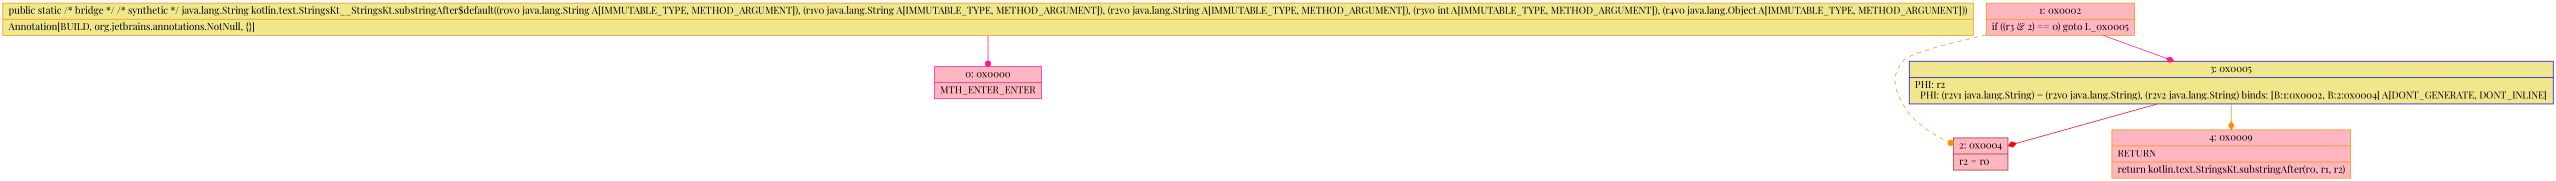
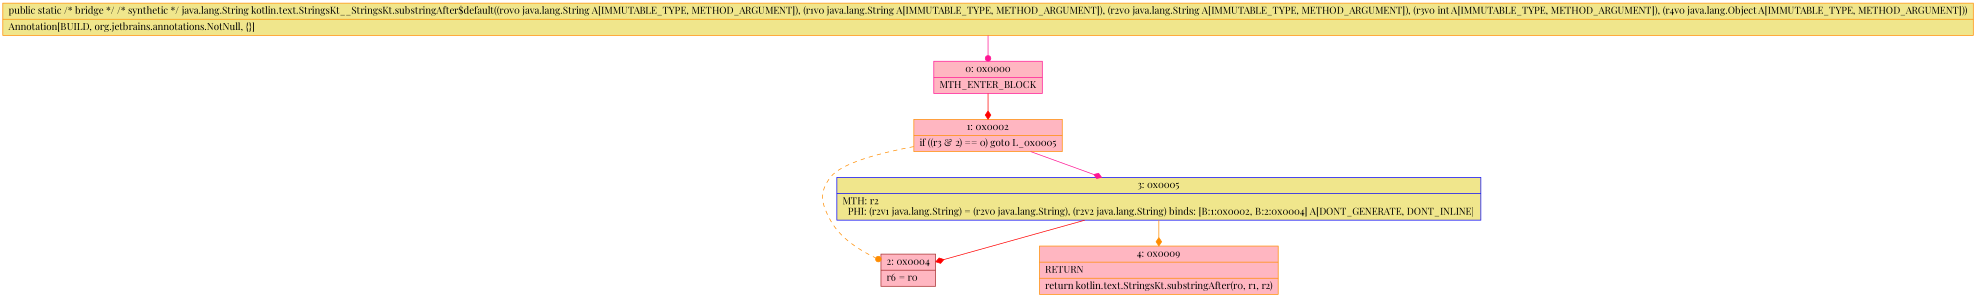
(1932, 85) -> (862, 201)
(988, 90) -> (988, 85)
none -> (988, 102)
(1974, 162) -> (902, 278)
